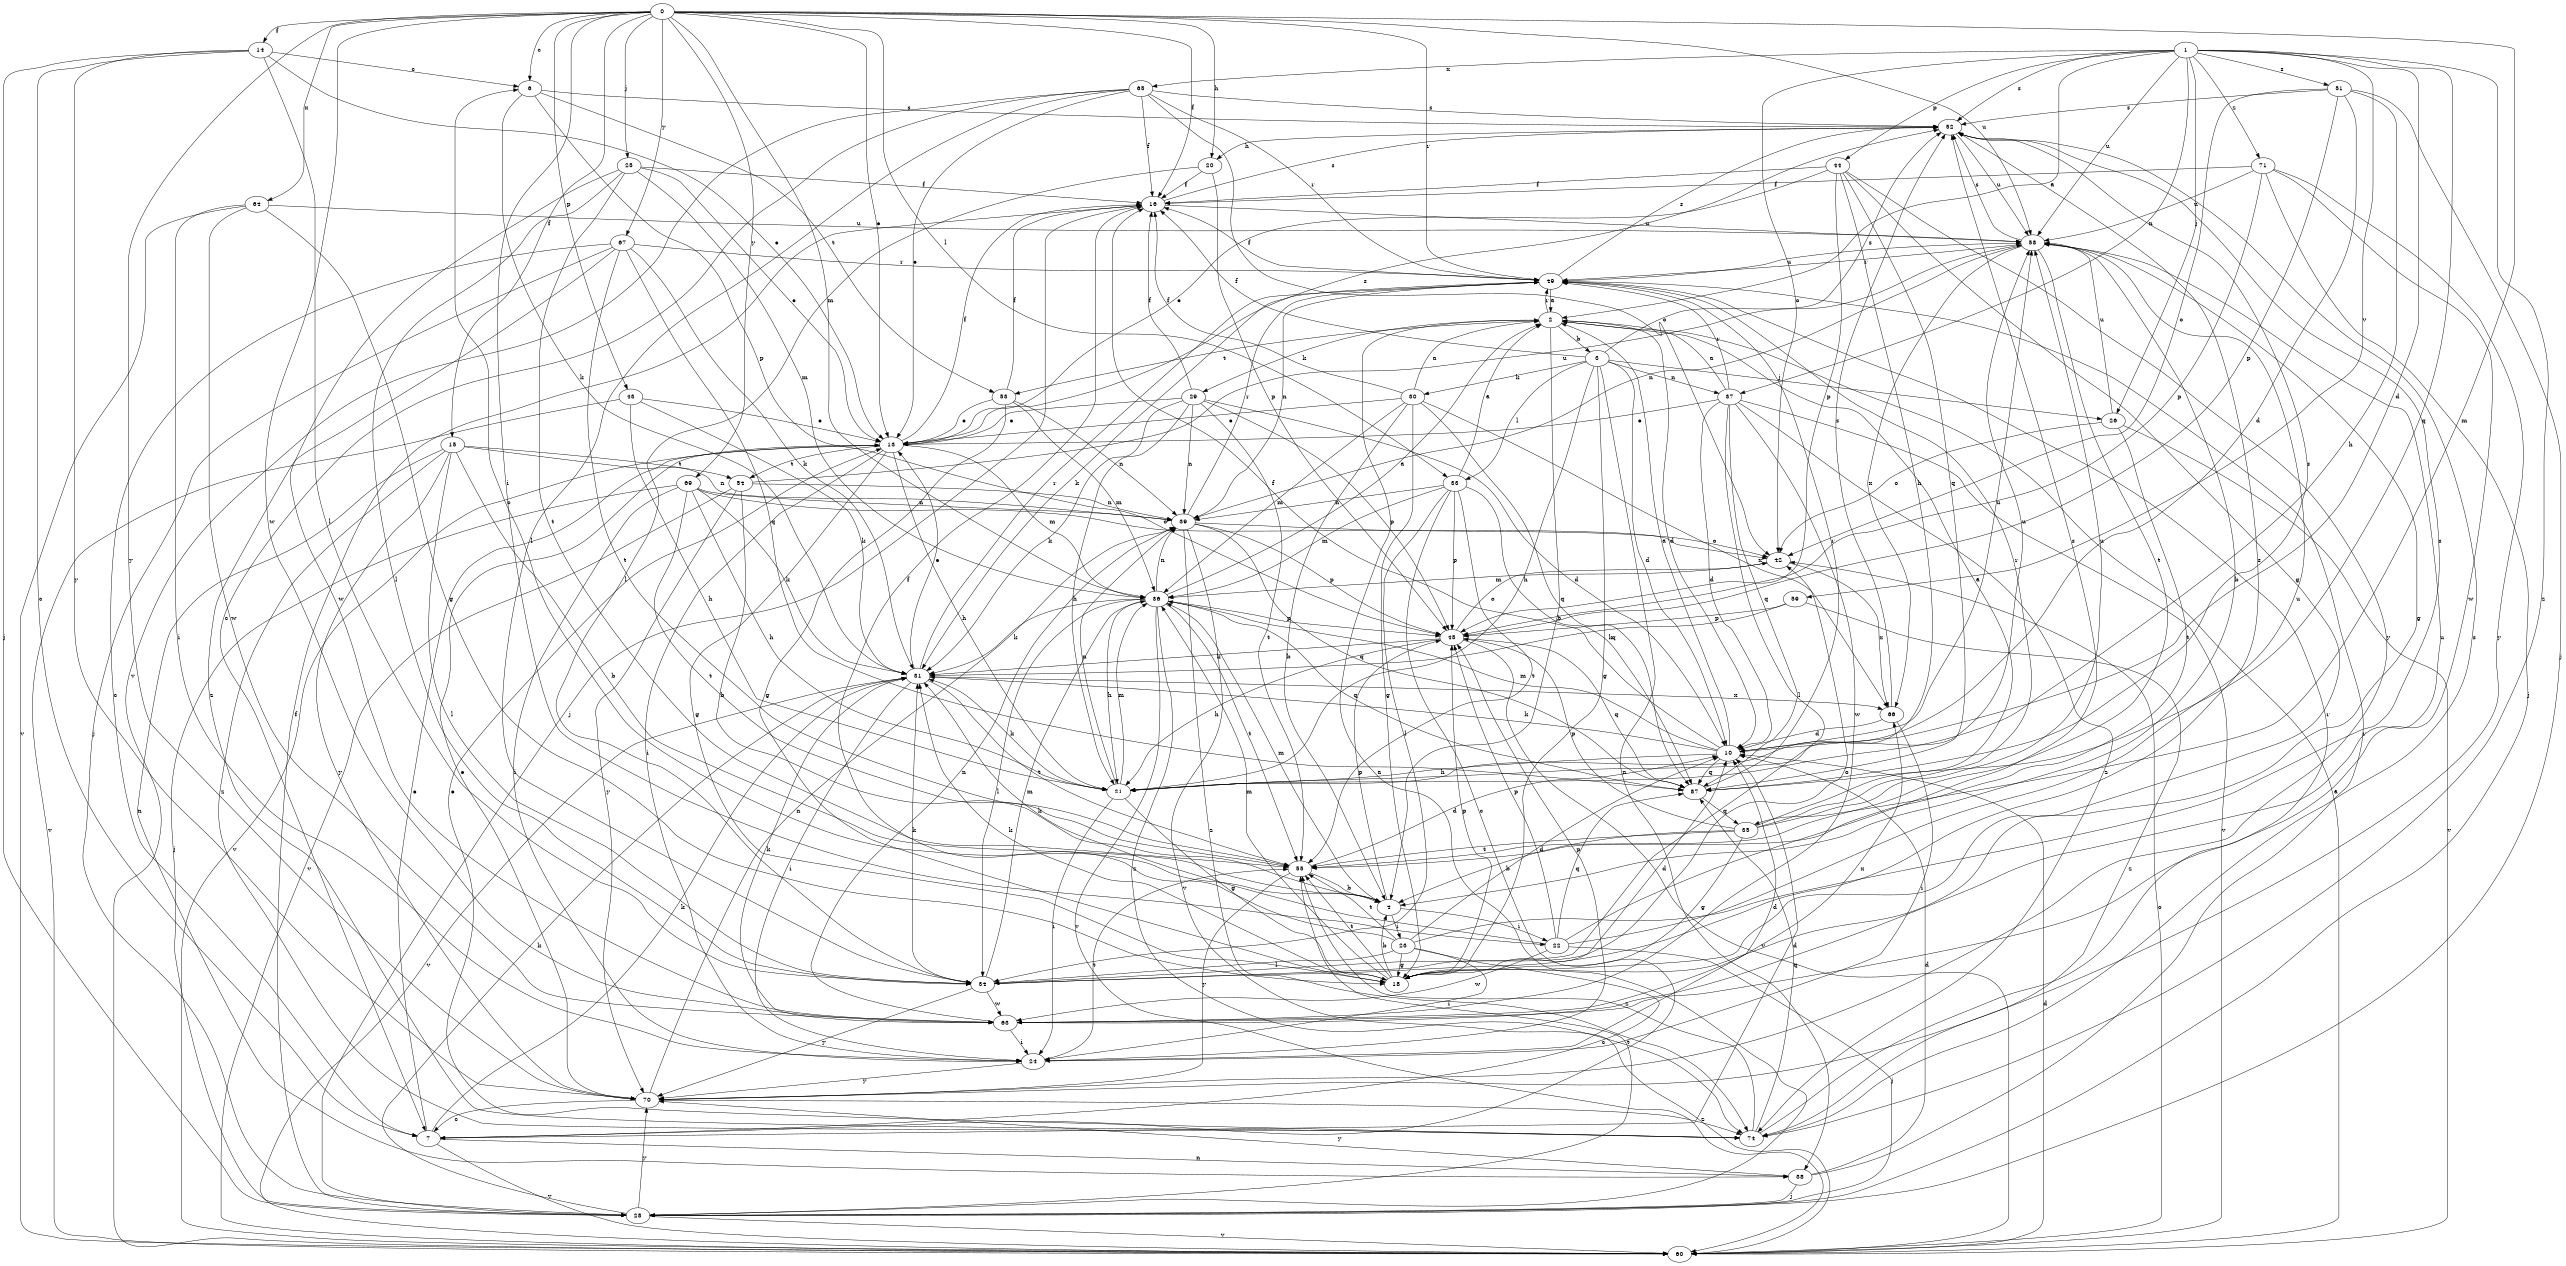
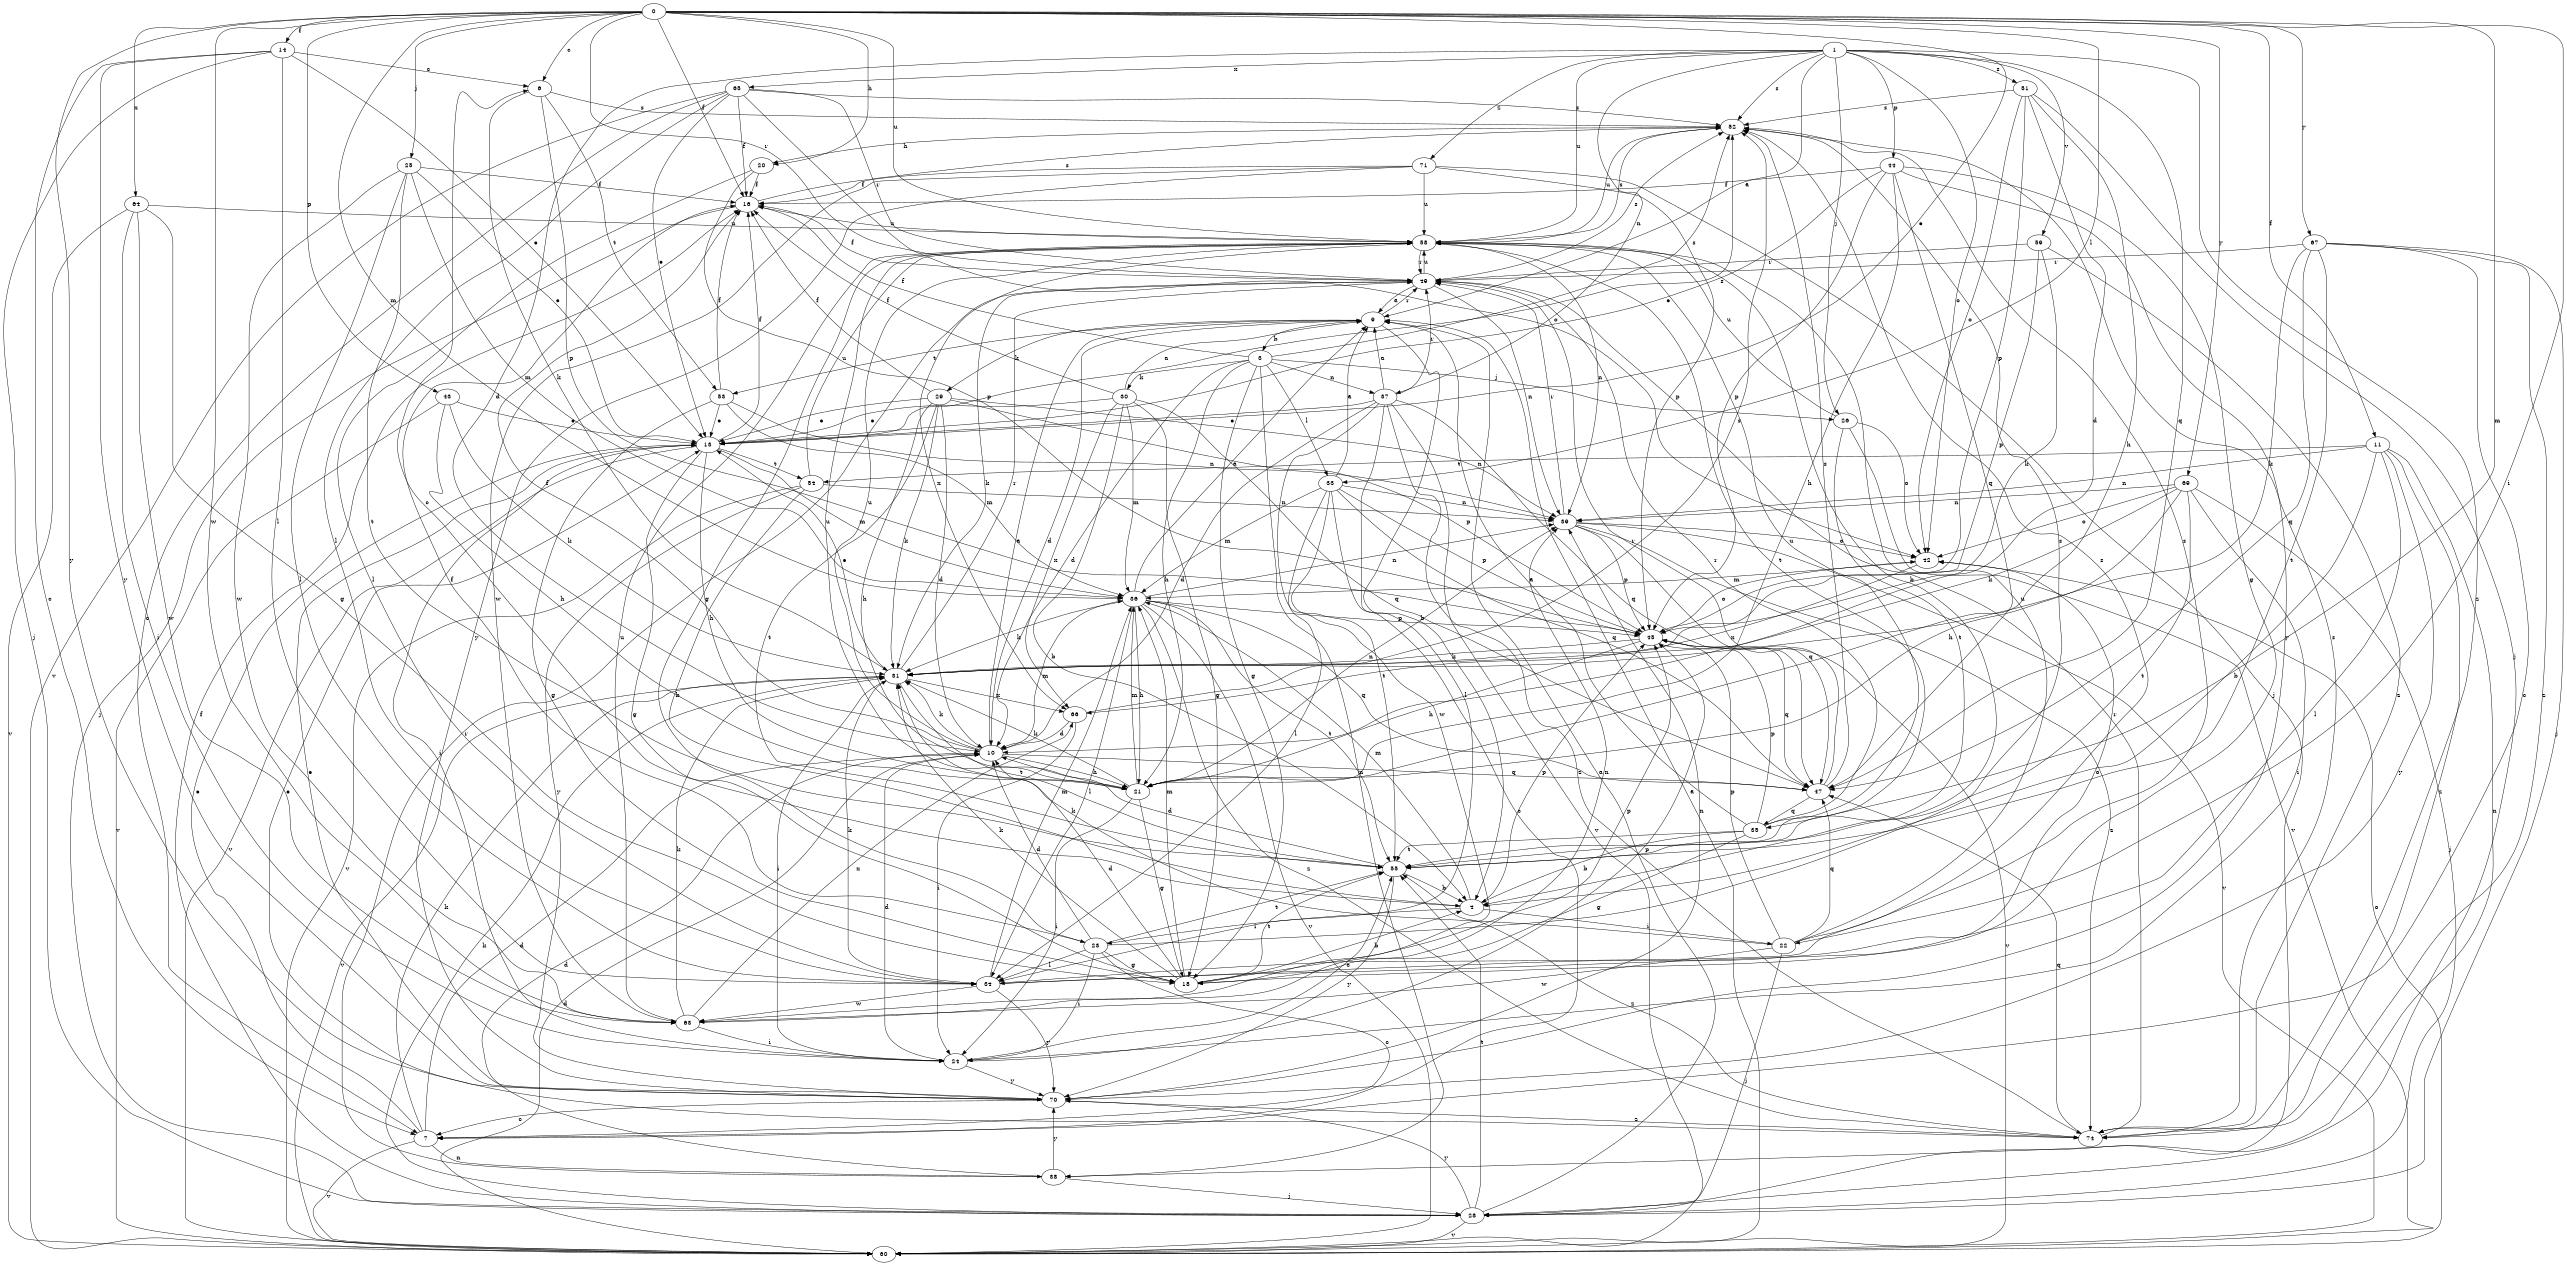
none -> (1734, 262)
(1551, 320) -> (1373, 320)
(453, 445) -> (2378, 445)
(2215, 791) -> (808, 398)
(1695, 792) -> (1818, 792)
(1095, 965) -> (1348, 965)
